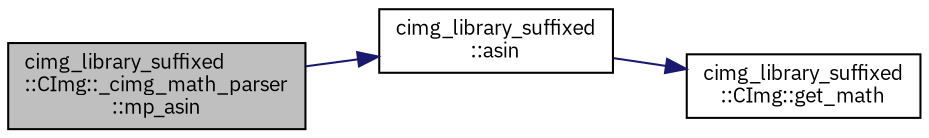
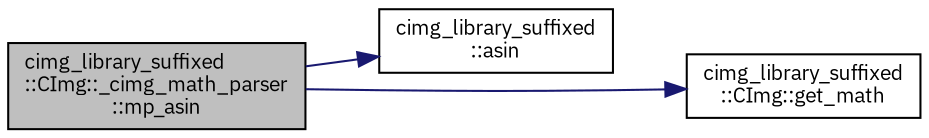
(640, 62) -> (486, 91)
